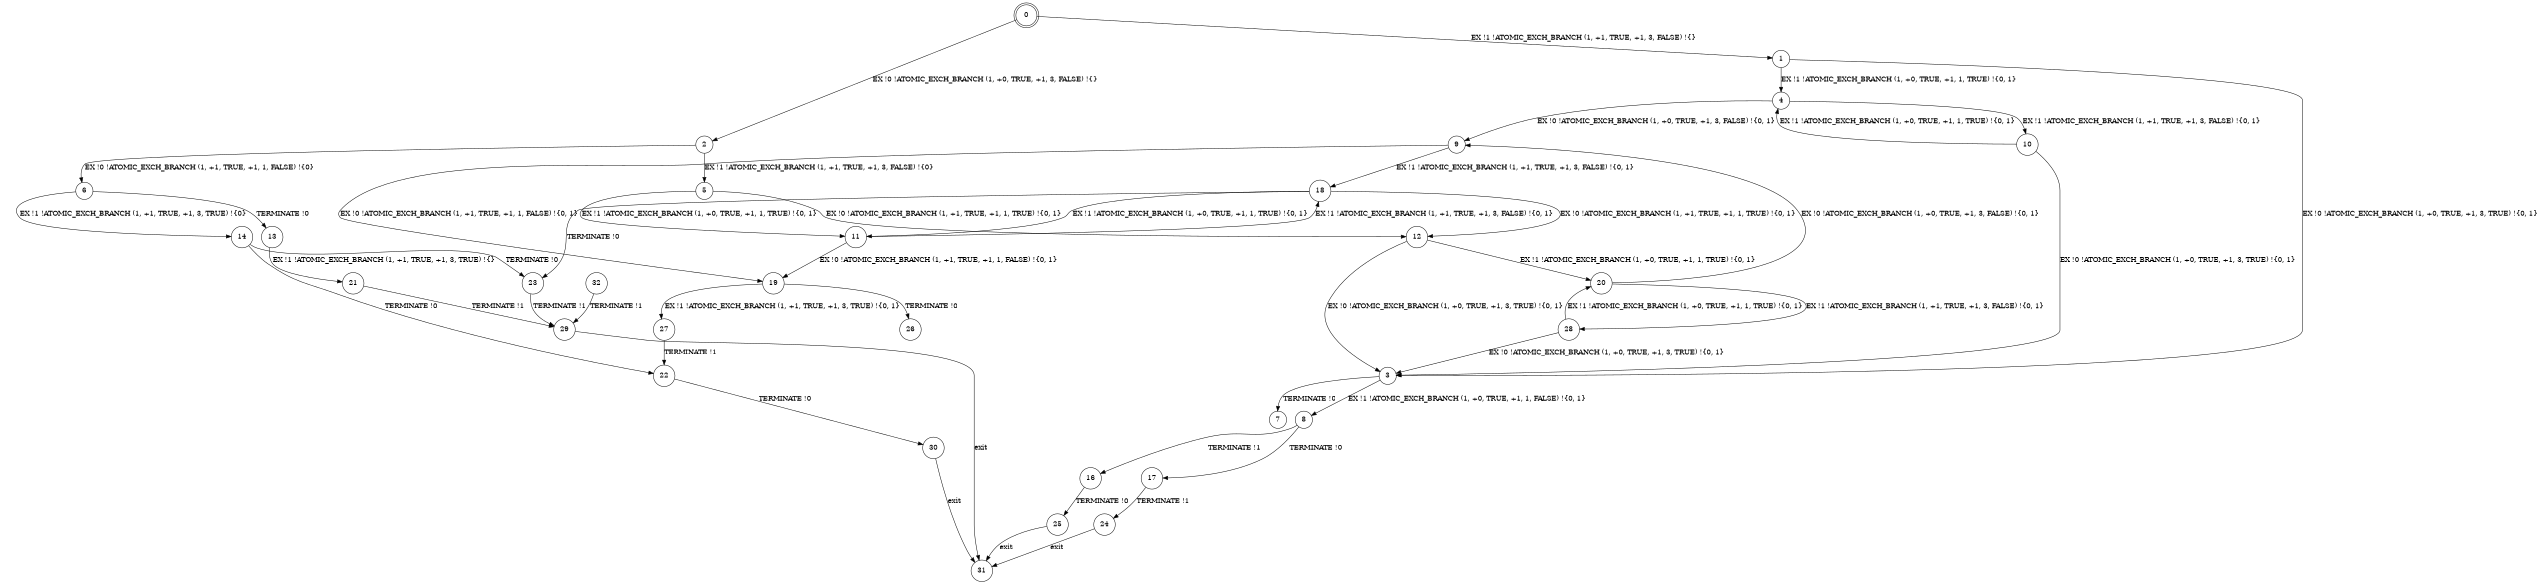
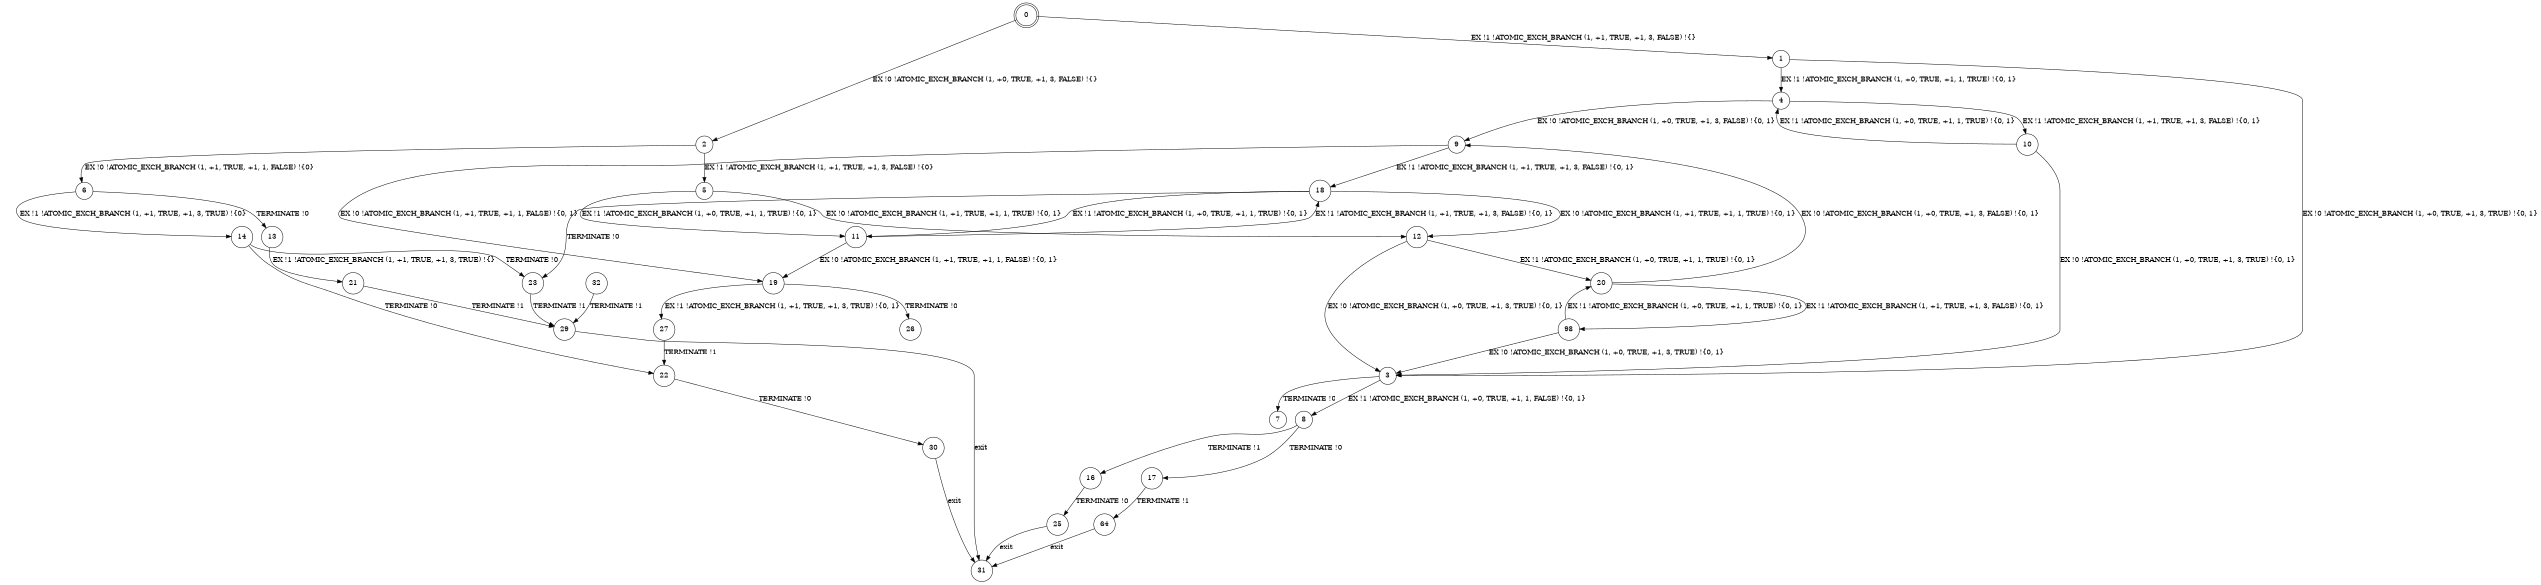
(1569, 330) -> (1569, 330)
(1105, 525) -> (1105, 525)
